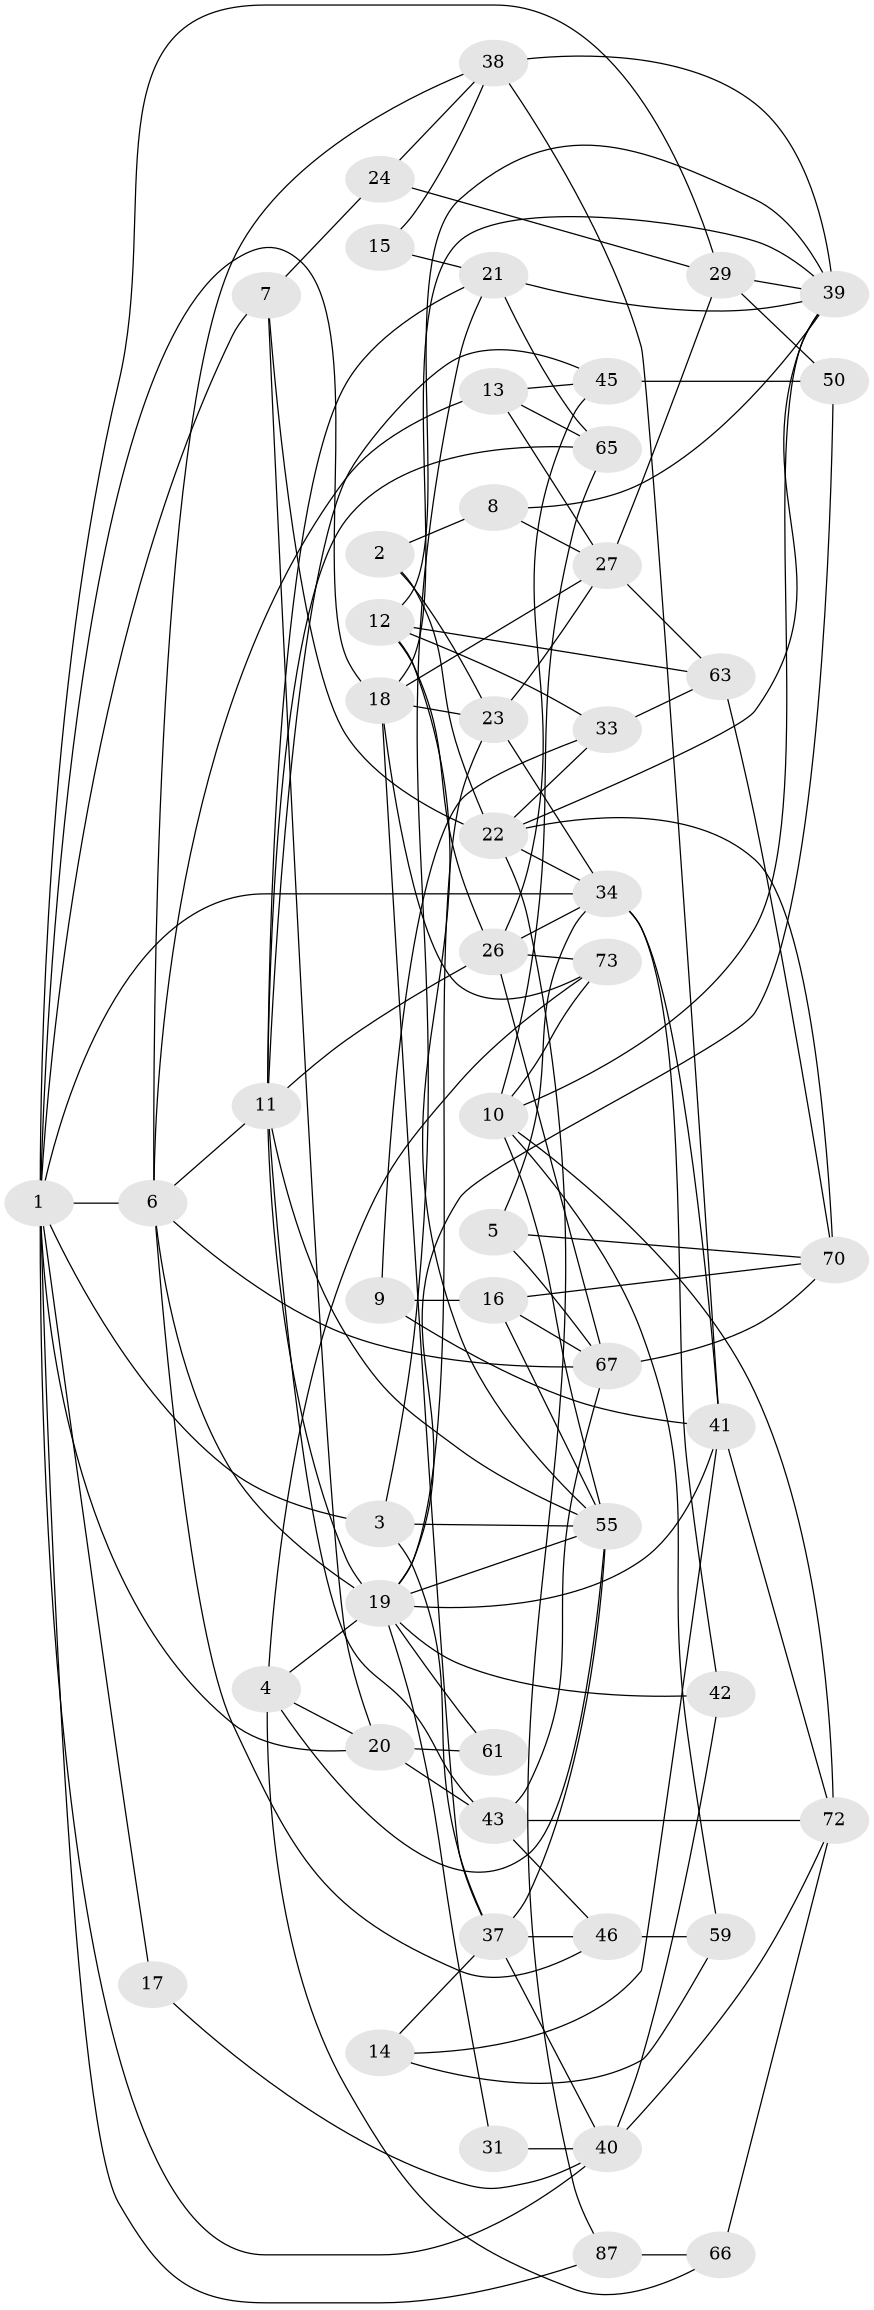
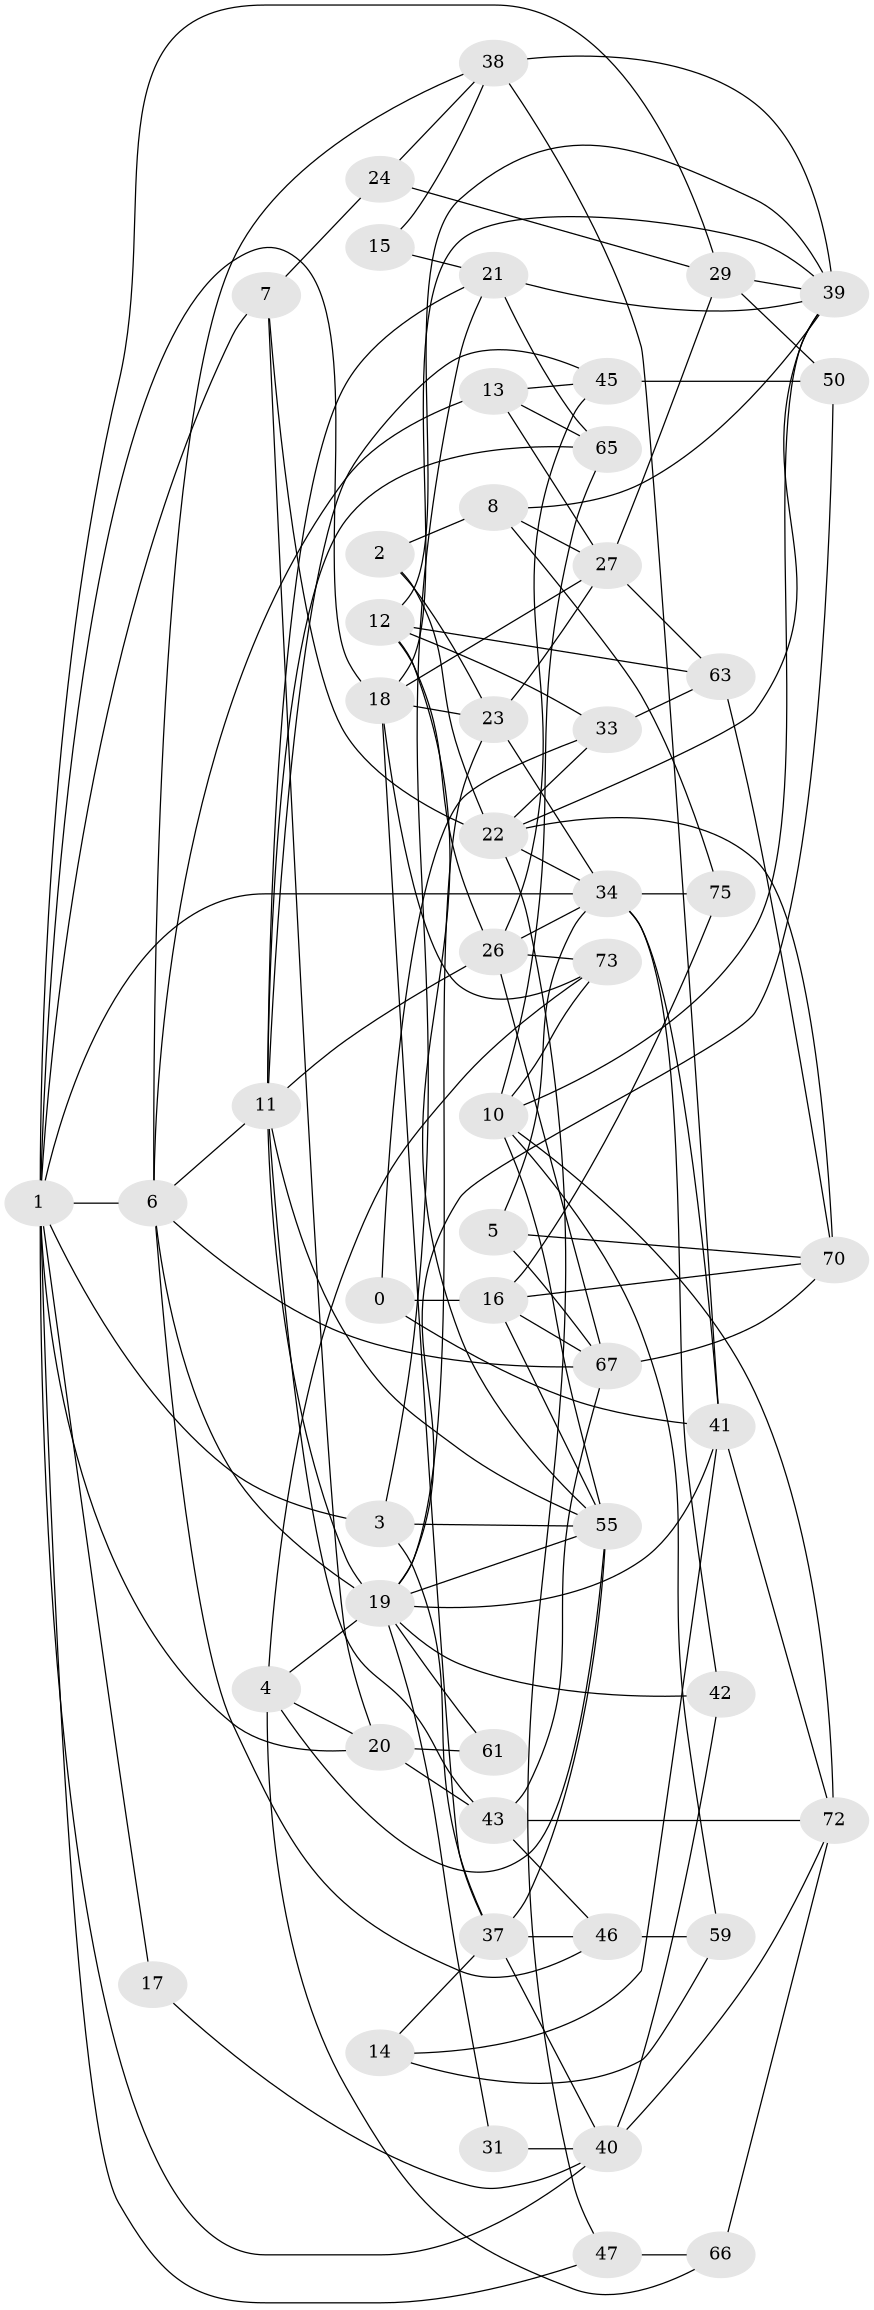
none -> (721, 894)
(380, 1300) -> (380, 1300)
(607, 2255) -> (607, 2255)
